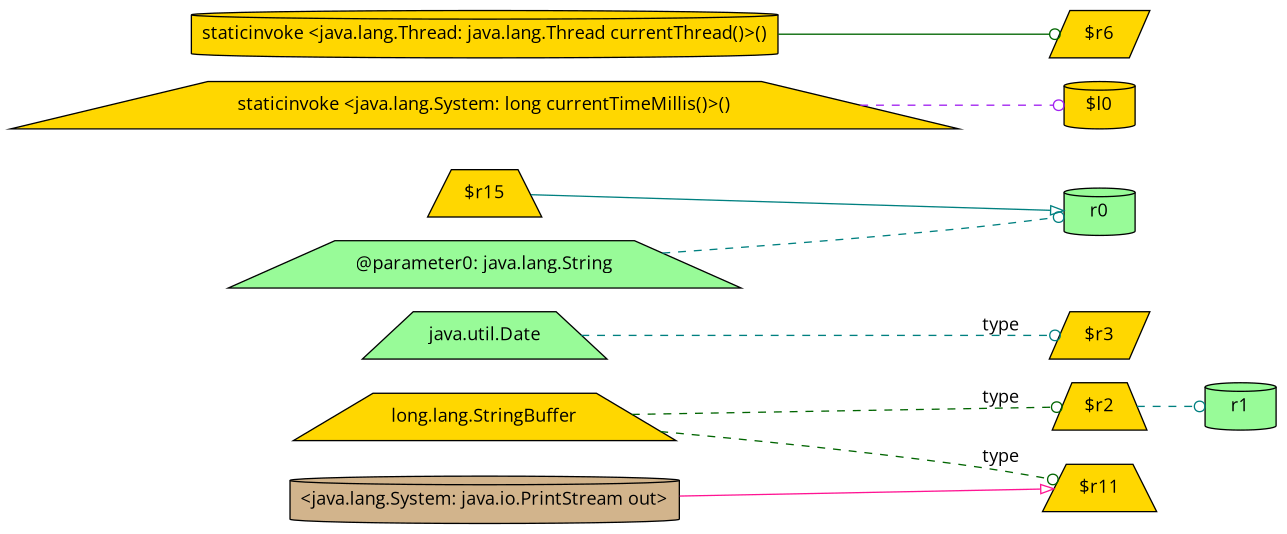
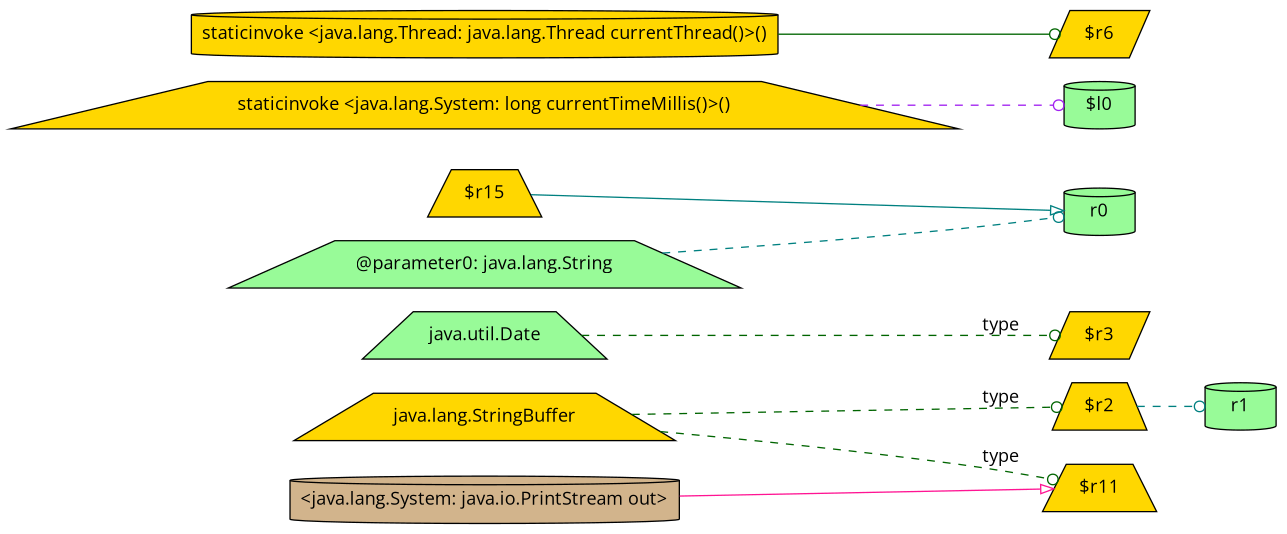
(1100, 105) -> (1100, 105)
(815, 335) -> (815, 335)
(485, 417) -> (485, 417)
